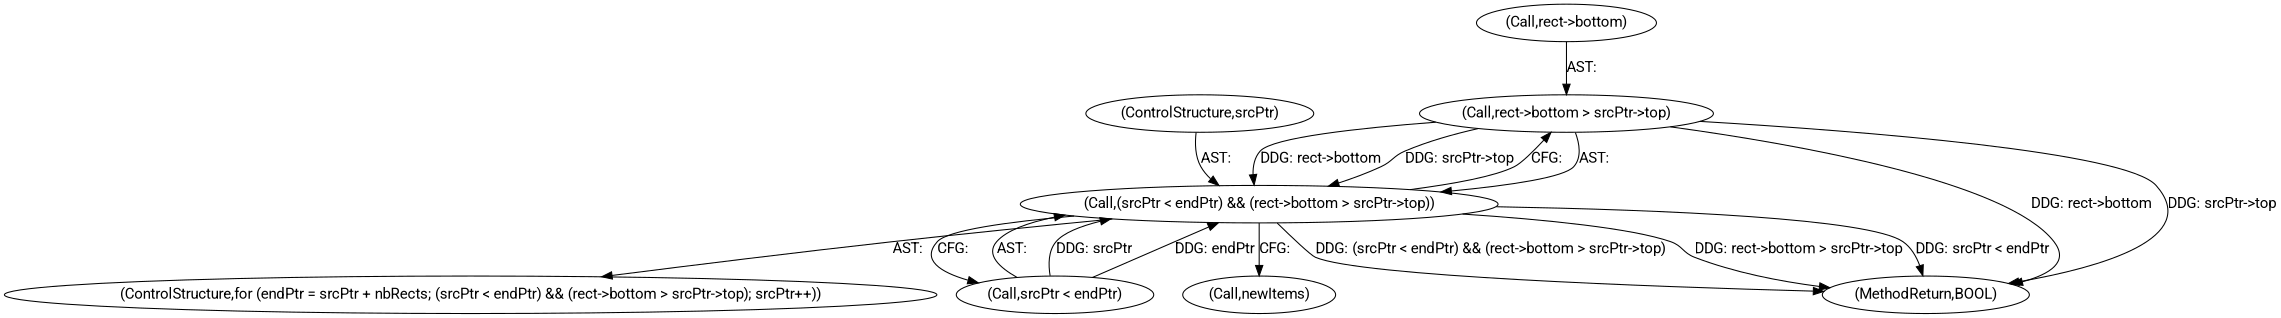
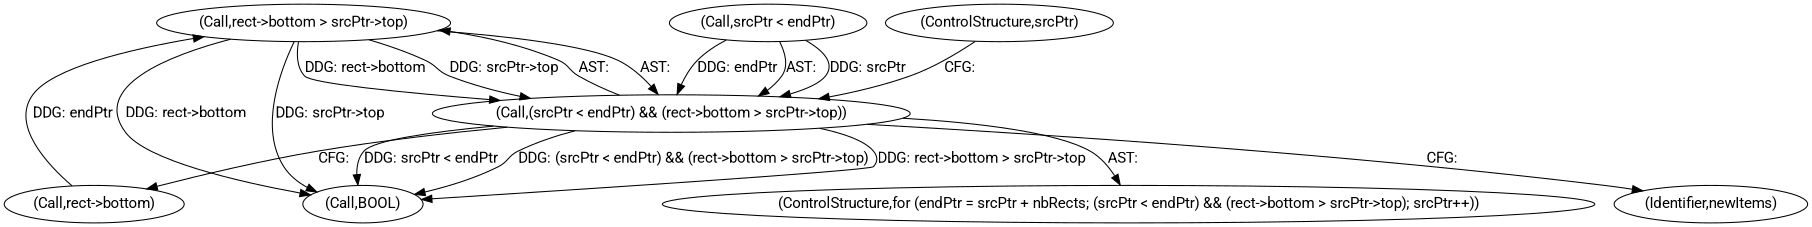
(1584, 68) -> (73, 114)
(1219, 159) -> (962, 68)
(1549, 159) -> (596, 68)
(1014, 222) -> (331, 149)
(1259, 295) -> (1711, 204)
(1926, 295) -> (363, 204)
